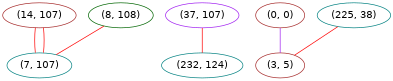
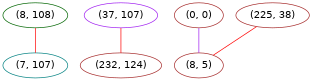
(39, 15) -> none
(354, 15) -> (273, 15)
(202, 65) -> (121, 65)
(280, 65) -> (199, 65)
